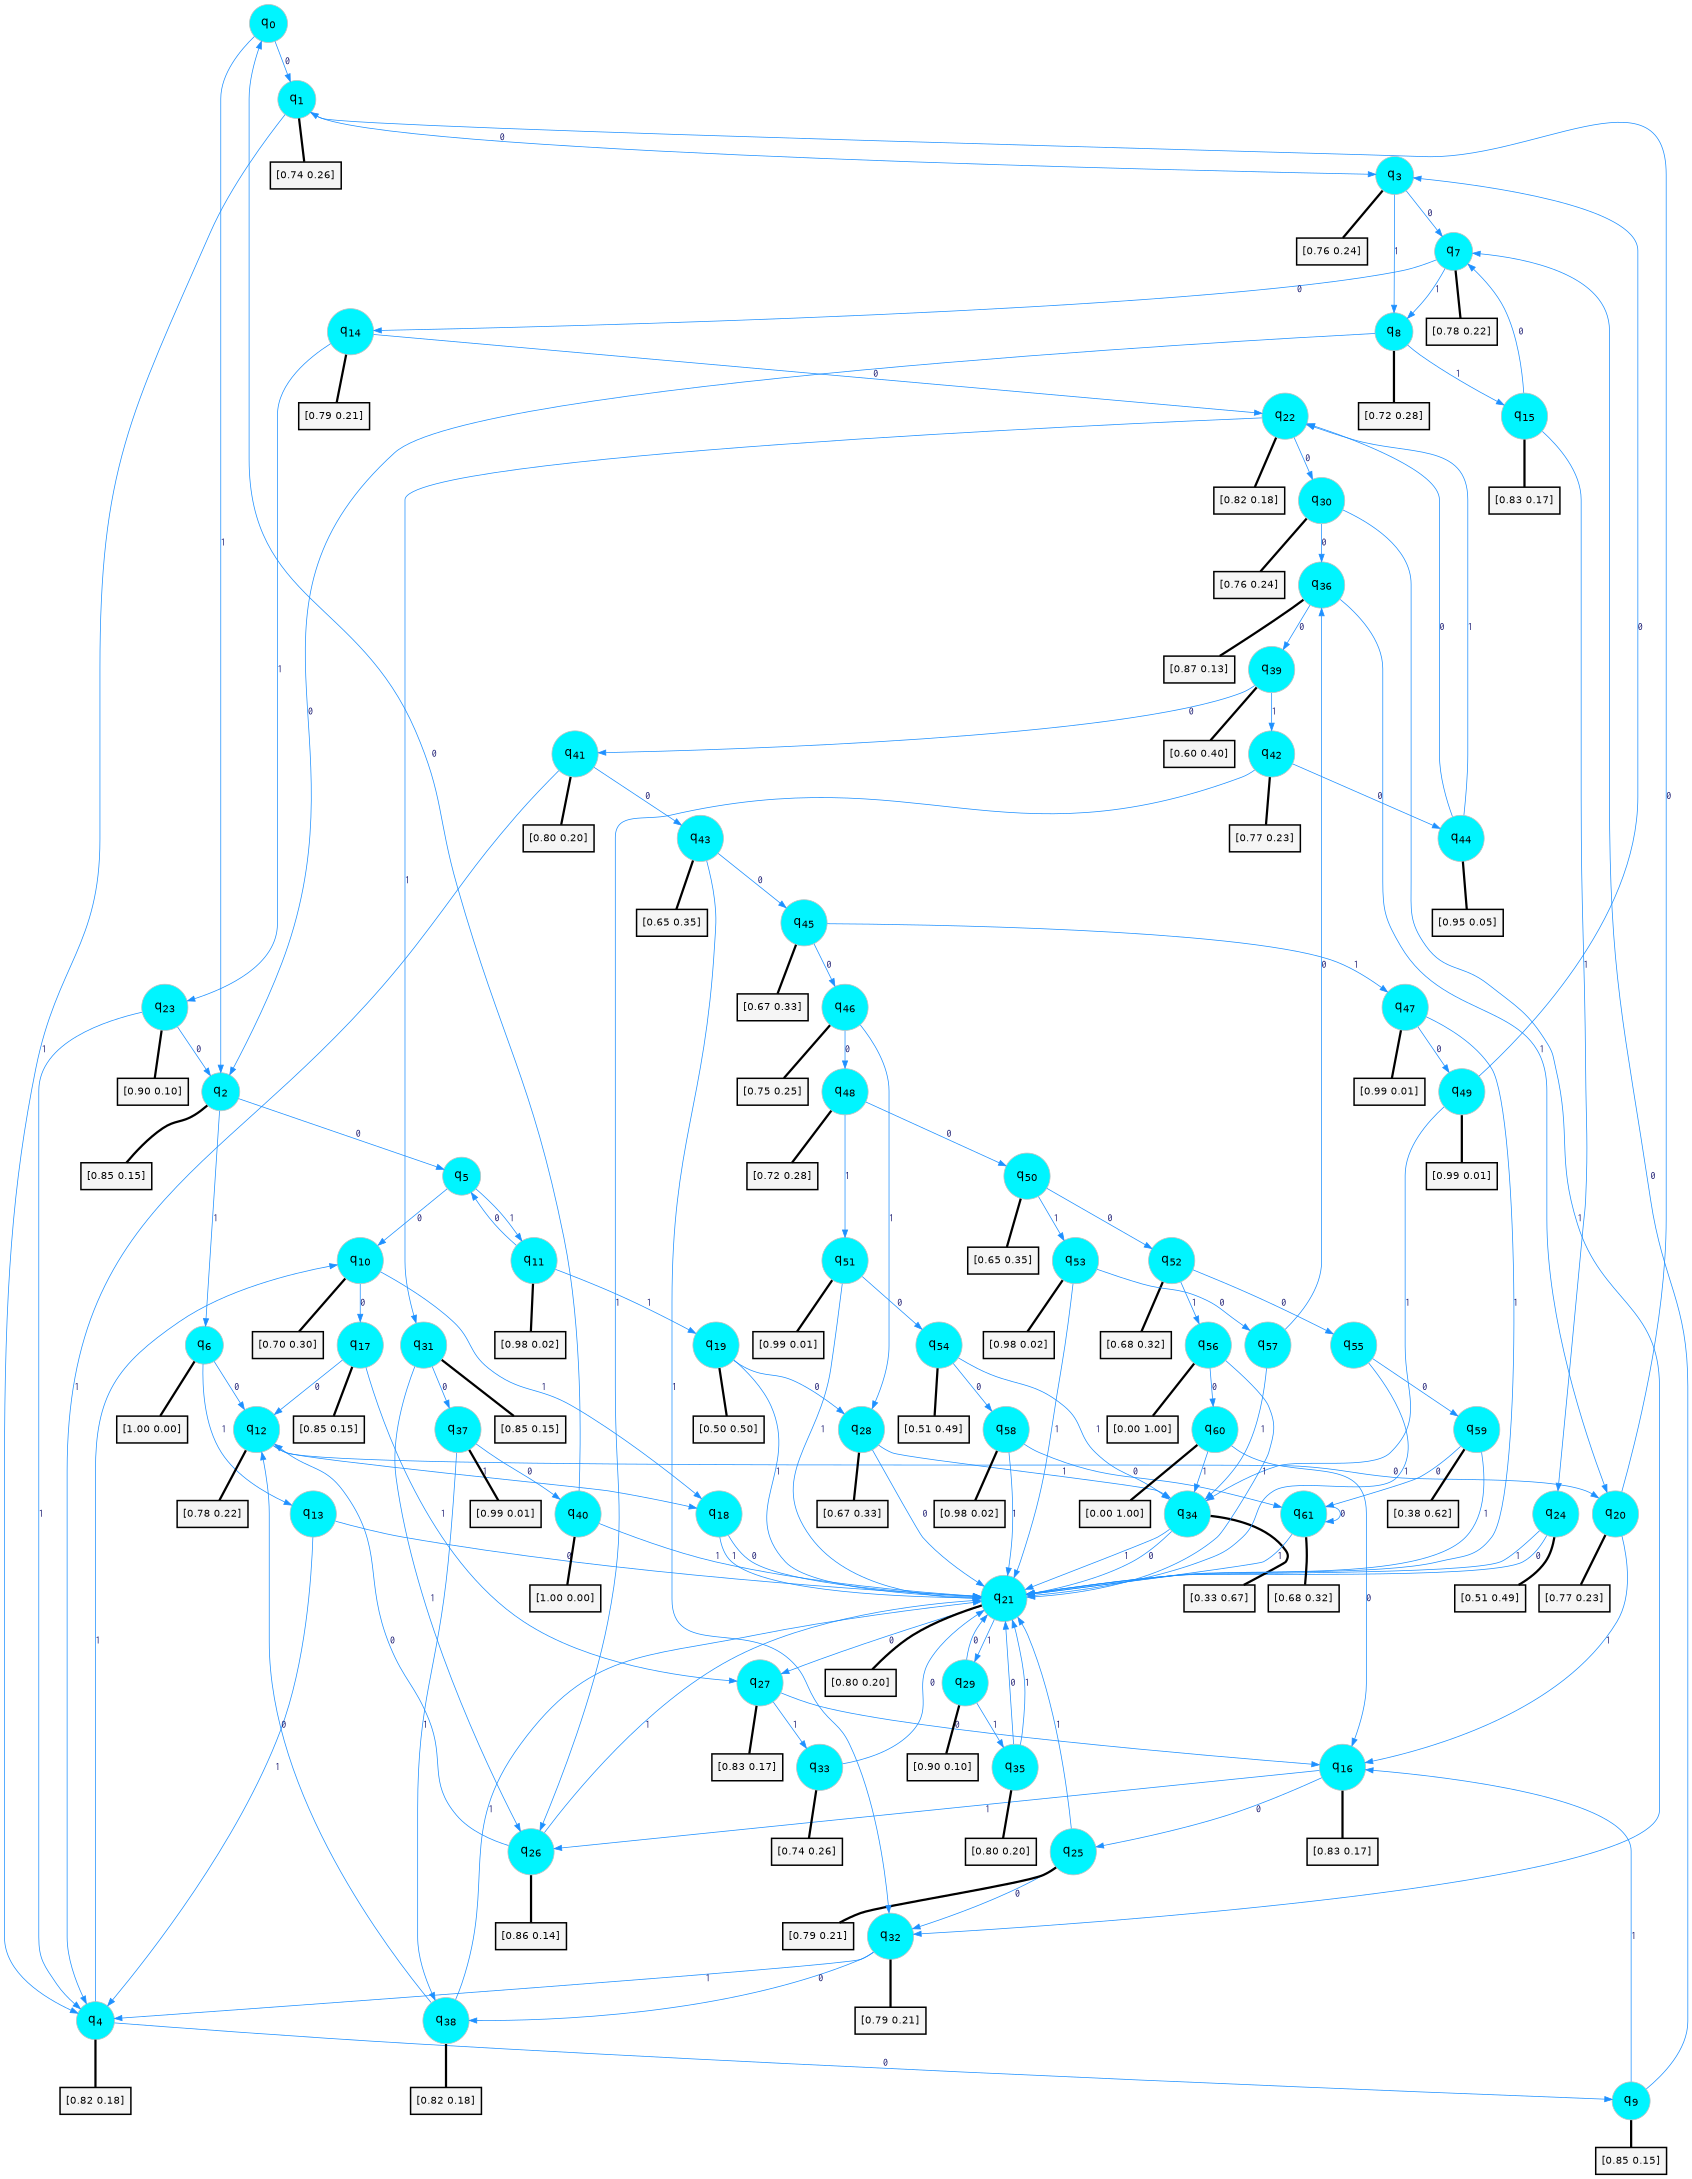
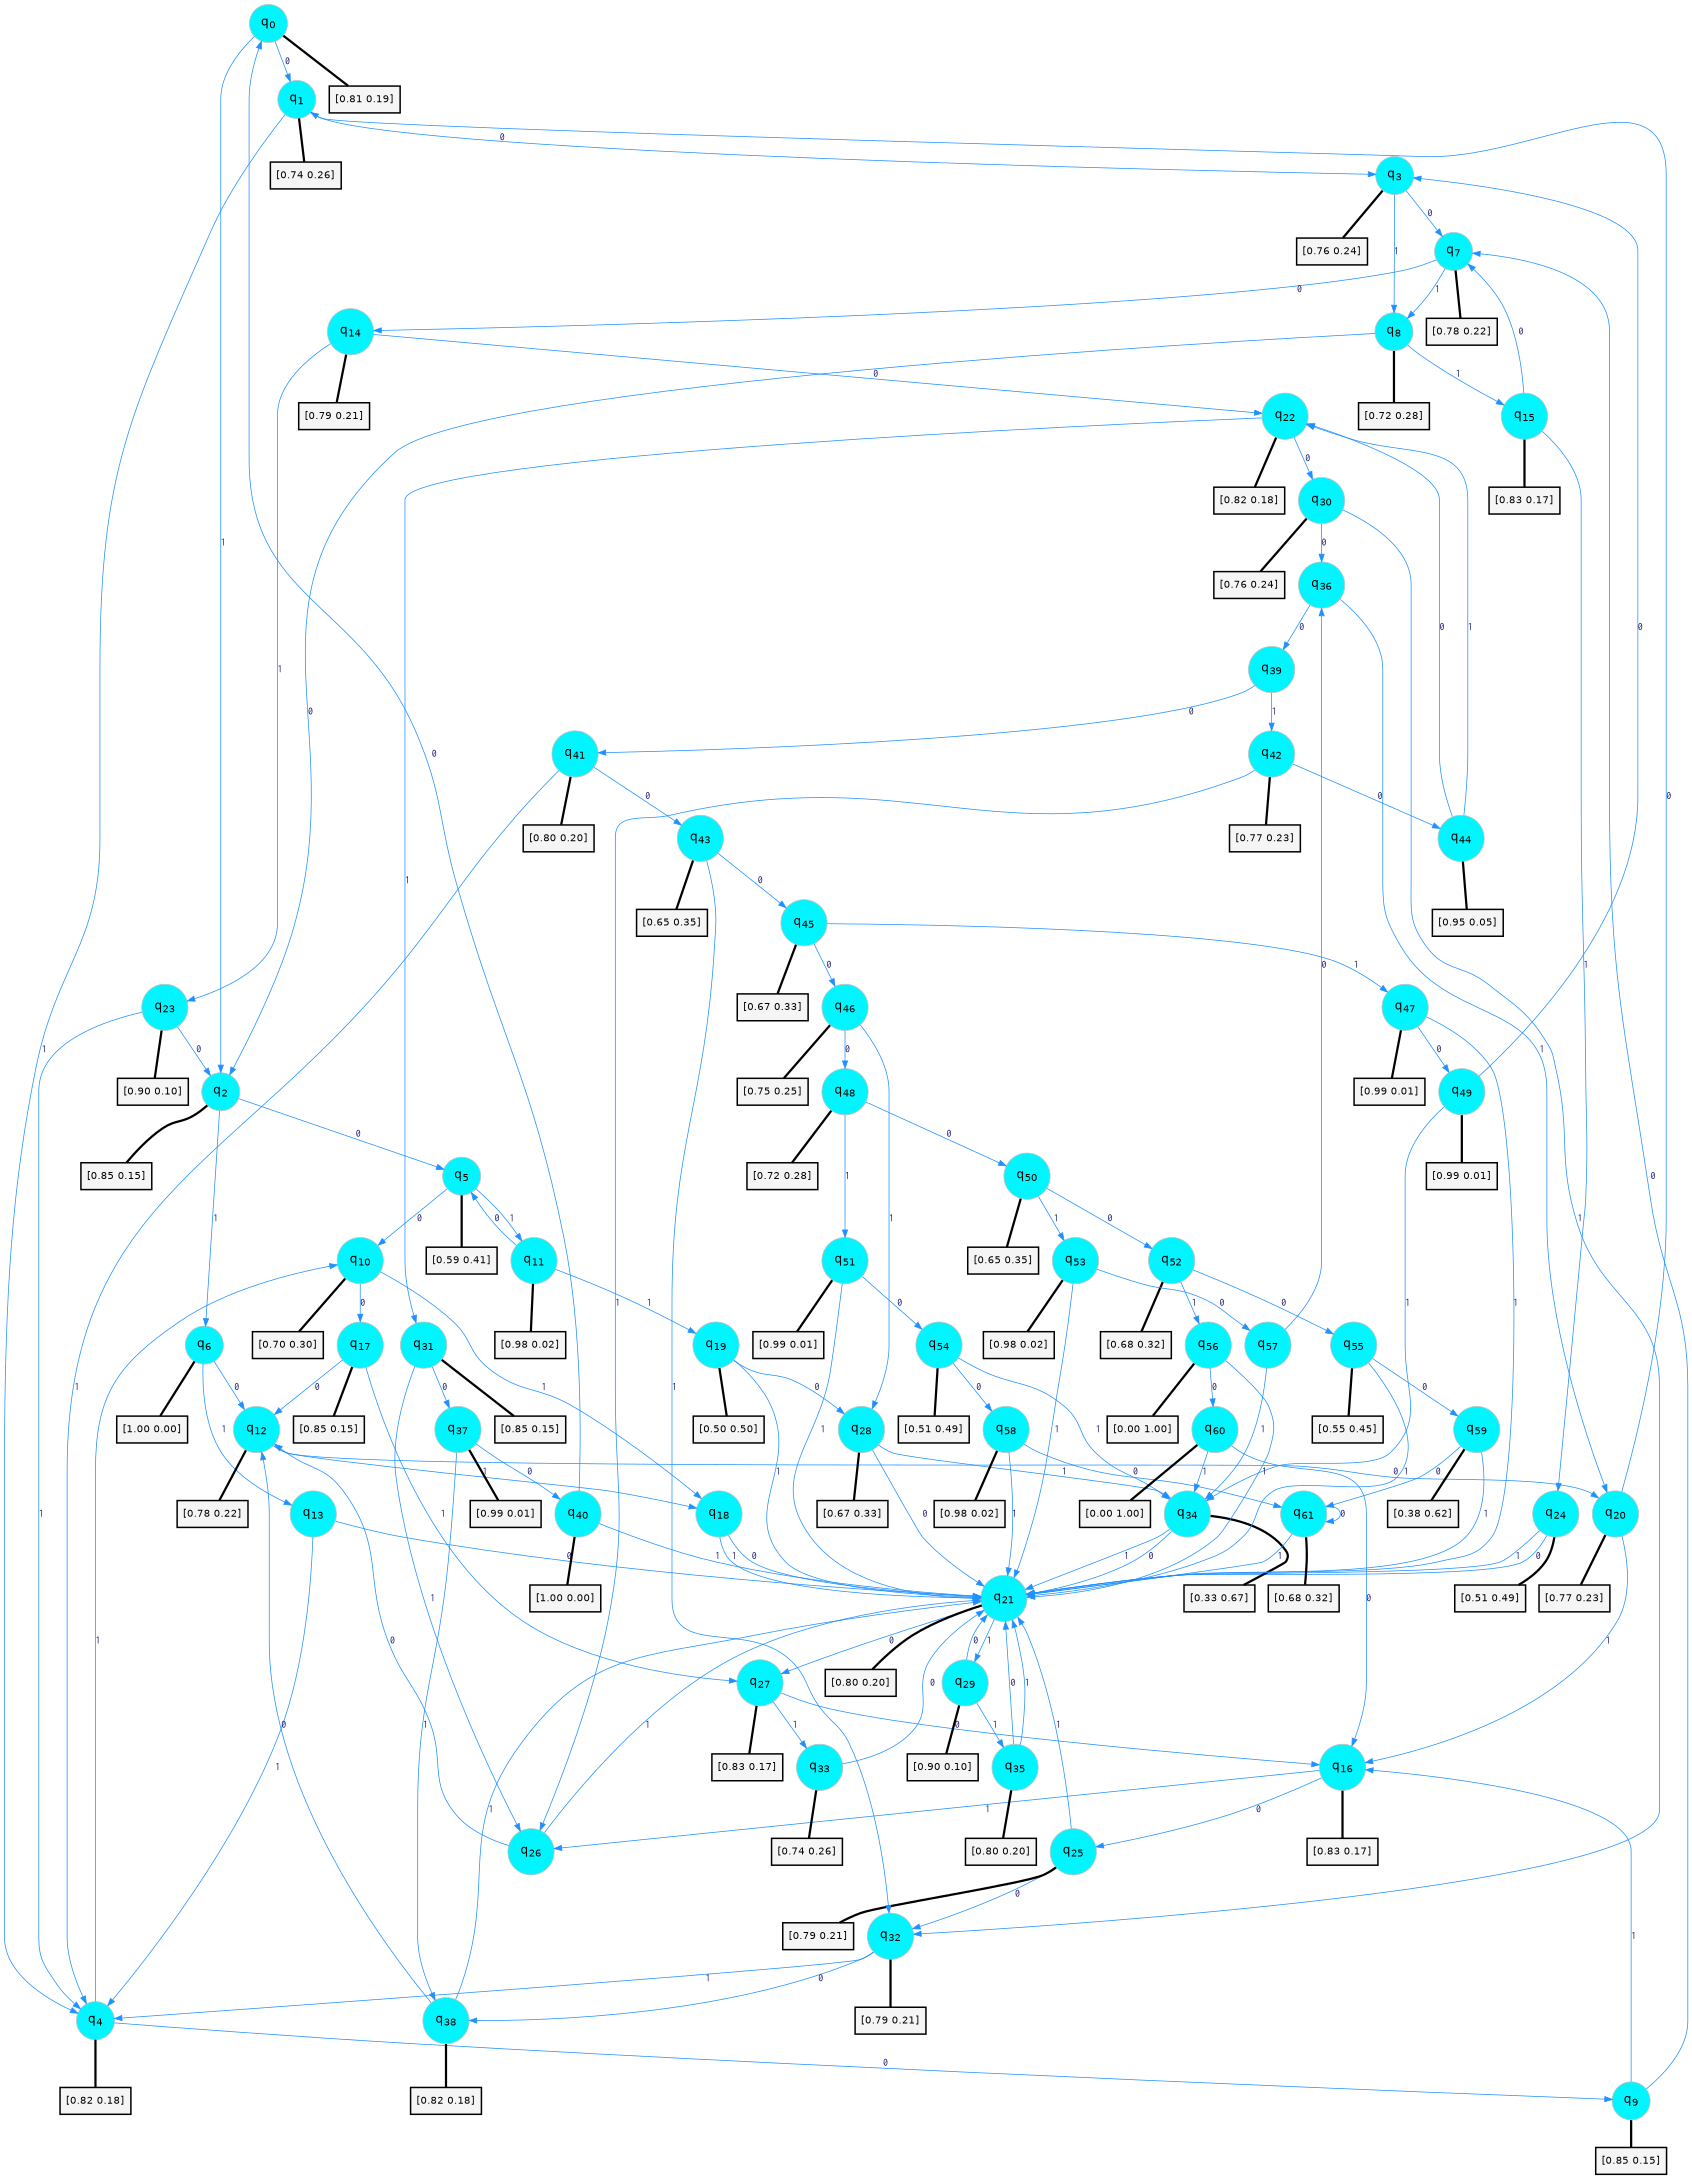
none -> (365, 99)
(1199, 670) -> none
(1199, 754) -> none
none -> (462, 1261)
none -> (1348, 1430)
(531, 1936) -> none
